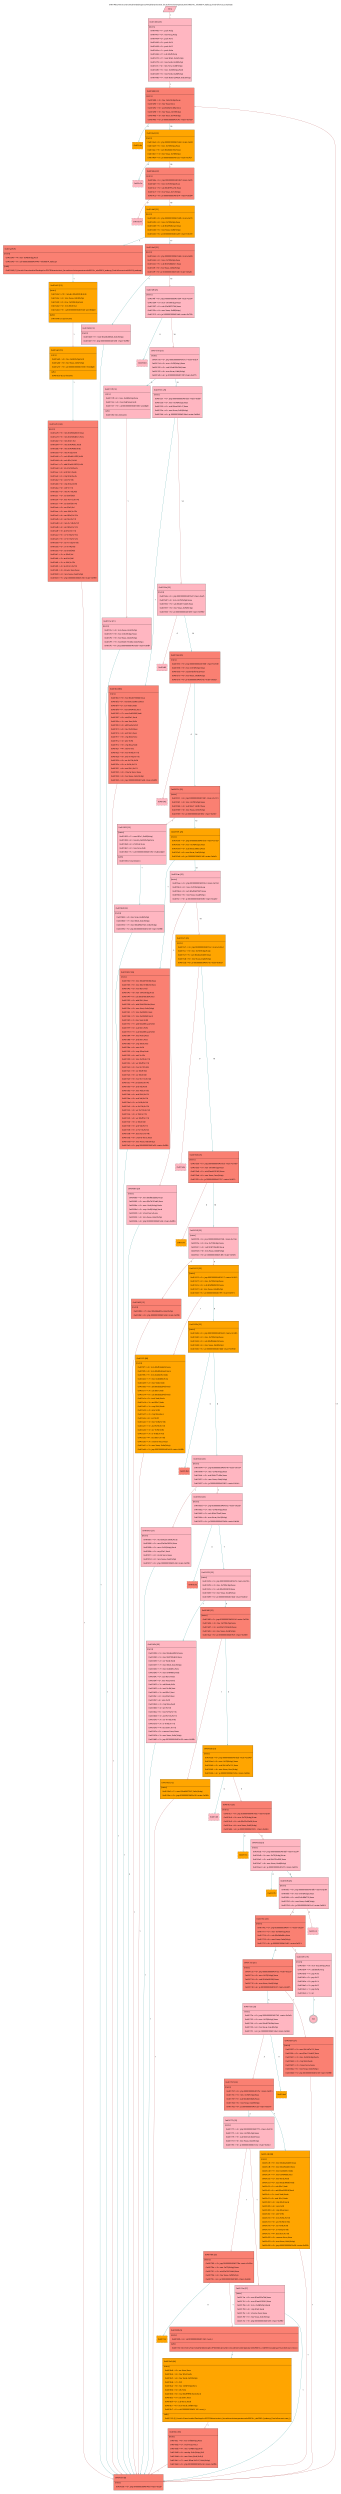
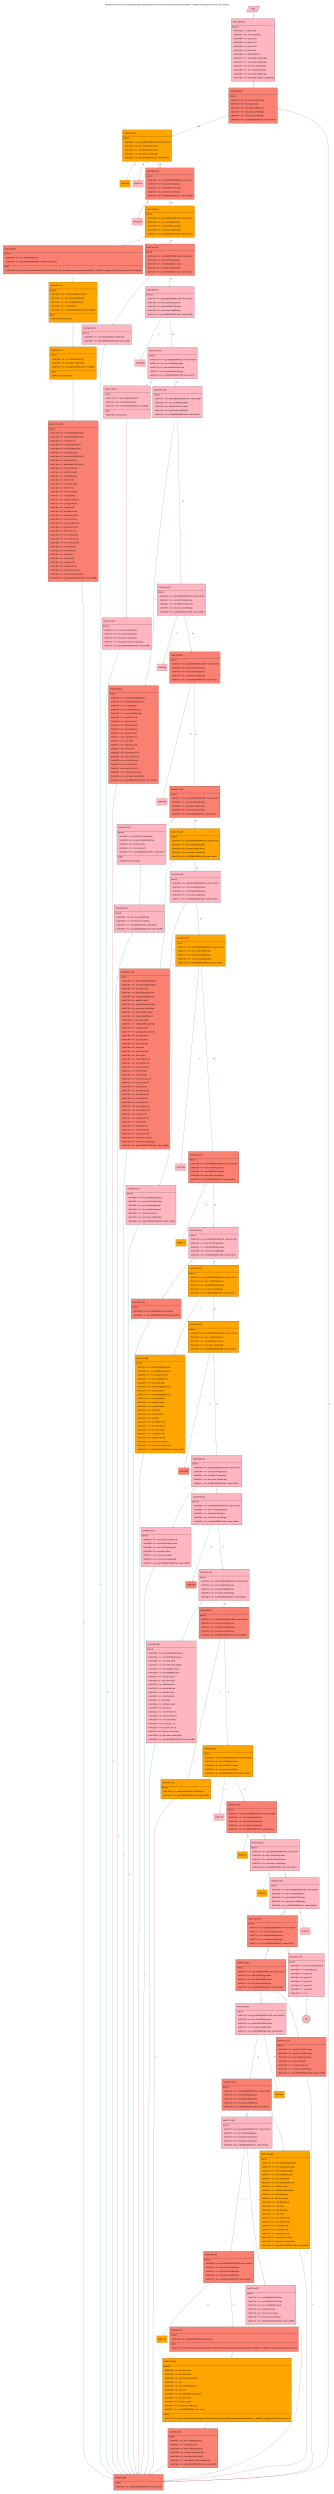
(143, 131) -> (130, 170)
